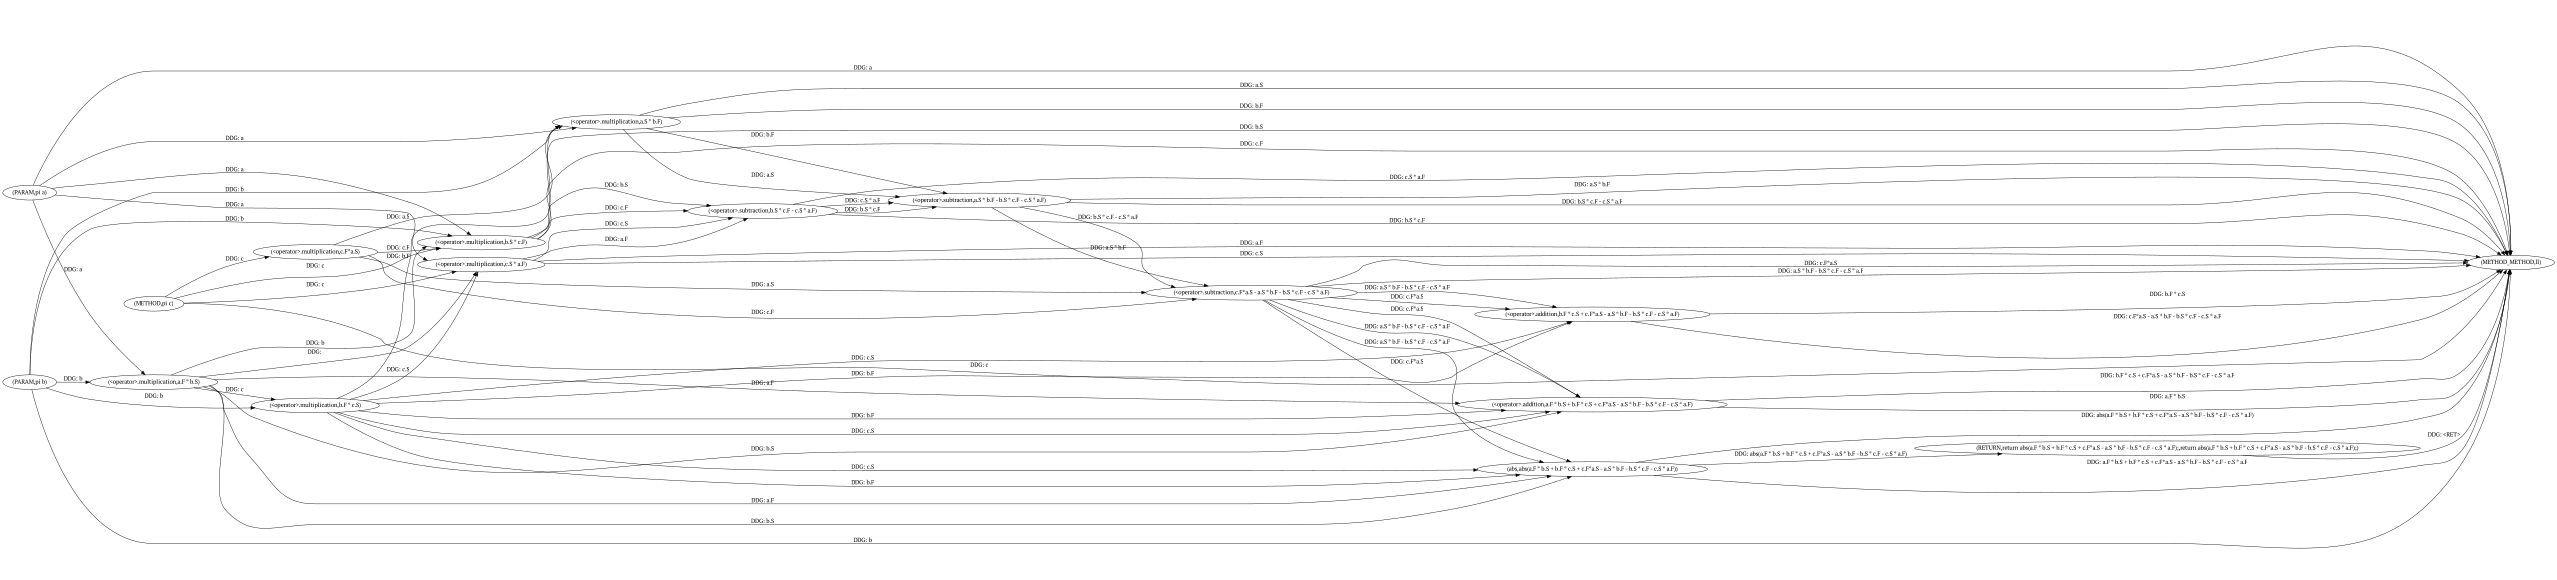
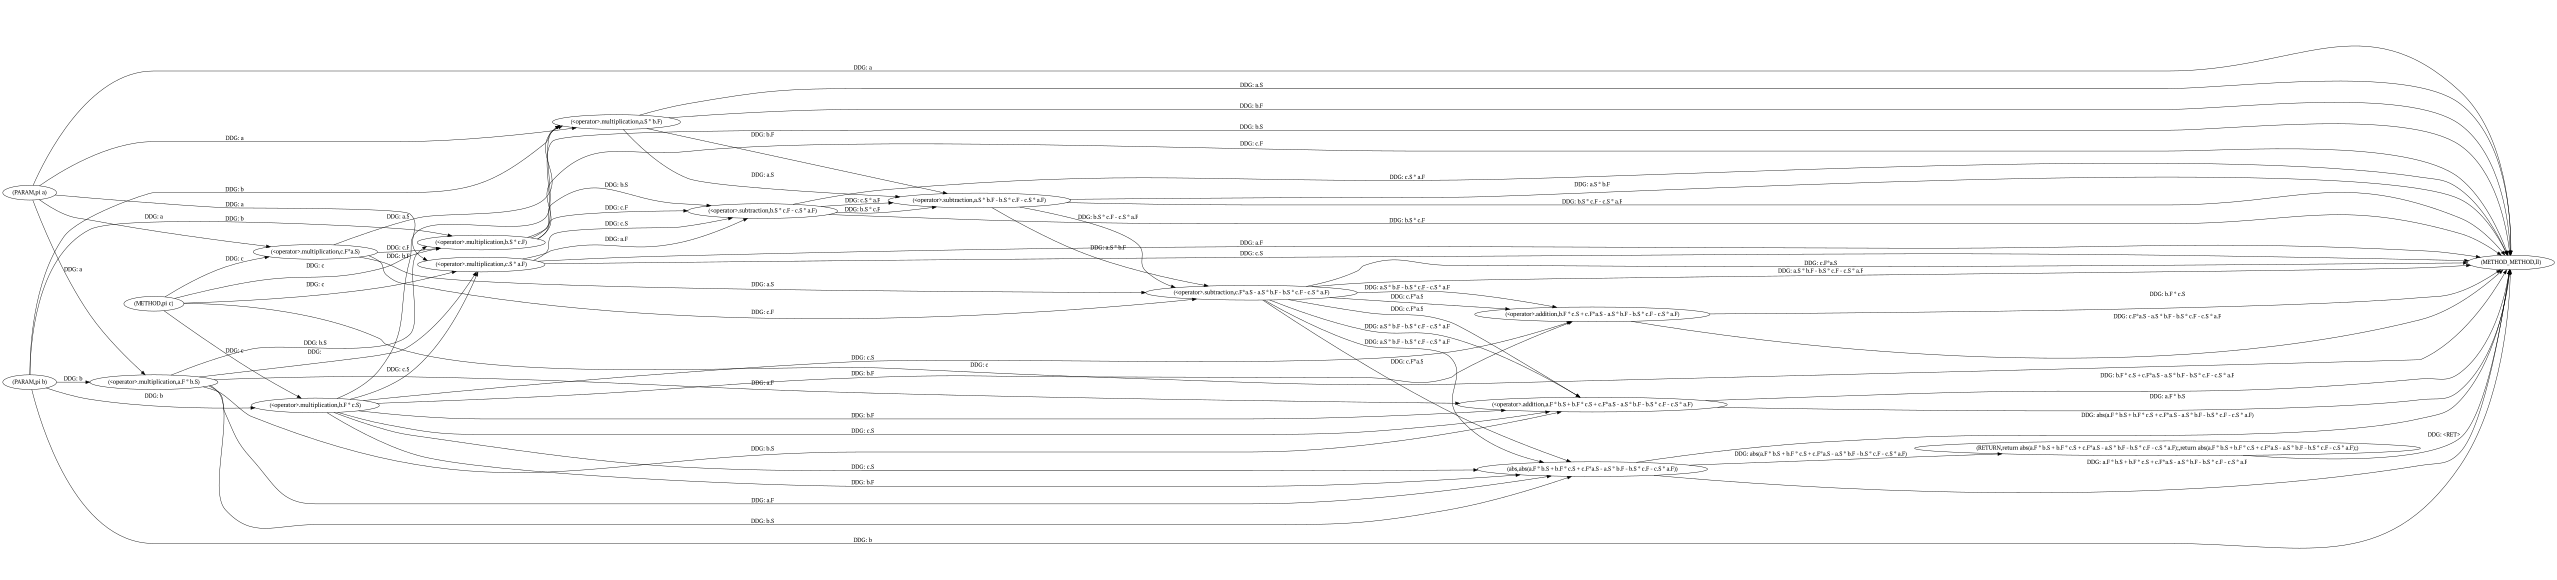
(265, 173) -> (151, 230)
(315, 343) -> (315, 343)
(232, 393) -> (233, 358)
